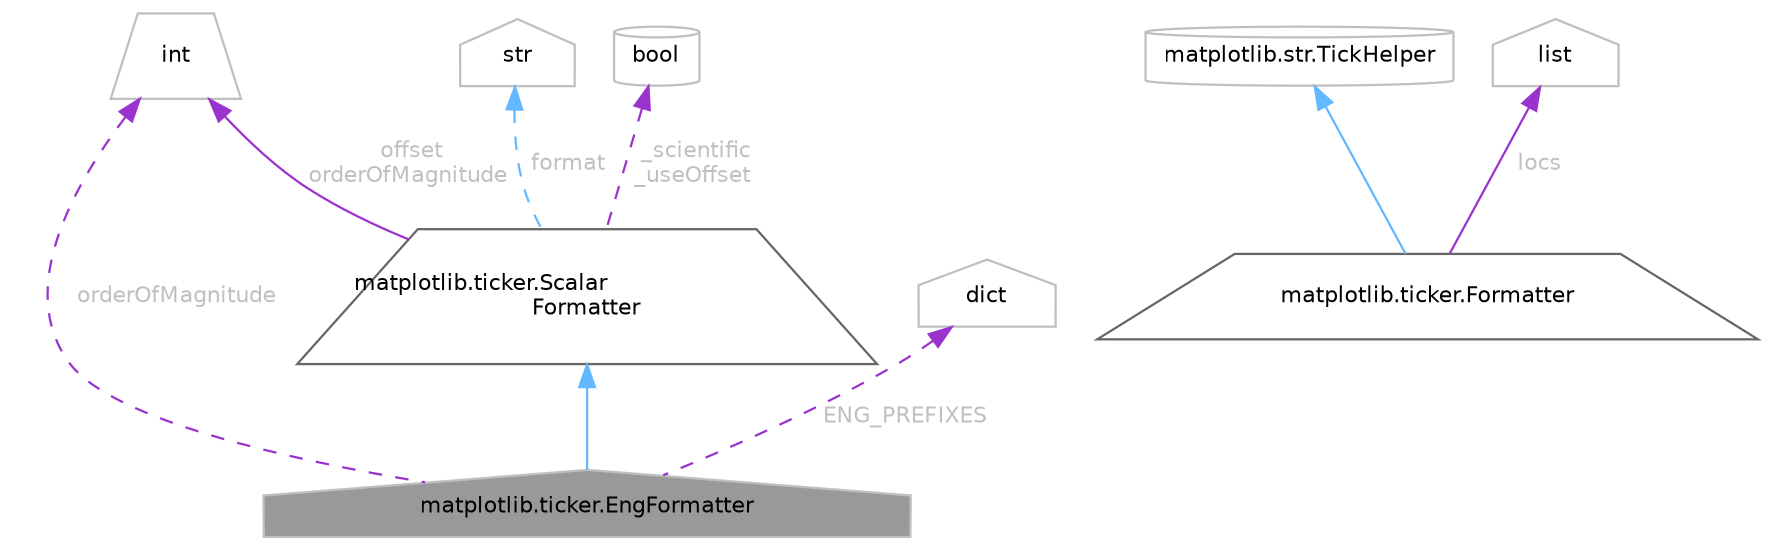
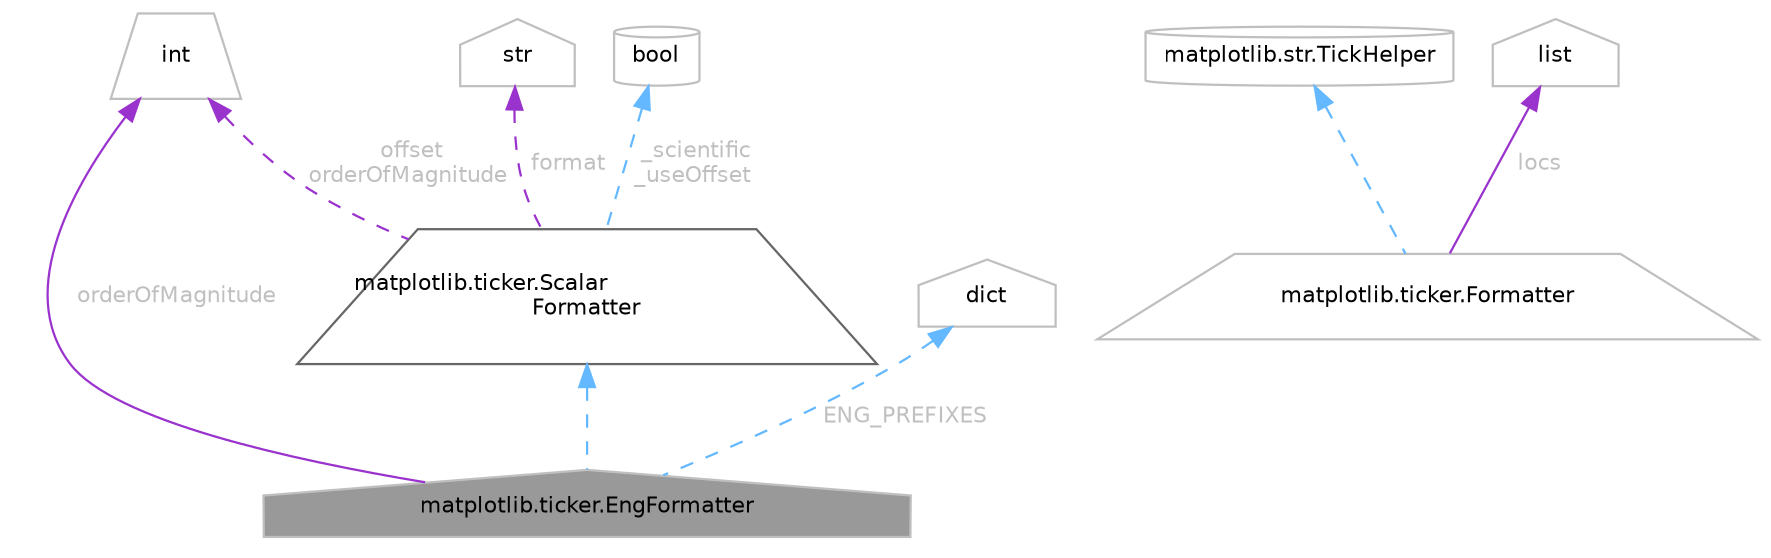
(624, 169) -> (624, 169)
(520, 171) -> (520, 171)
(1366, 180) -> (1366, 180)
(309, 189) -> (309, 189)
(1428, 297) -> (1428, 297)
(113, 396) -> (113, 396)
(801, 414) -> (801, 414)
(587, 428) -> (587, 428)
